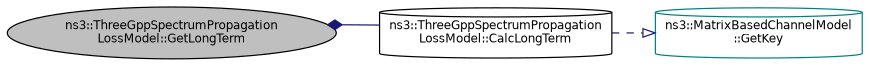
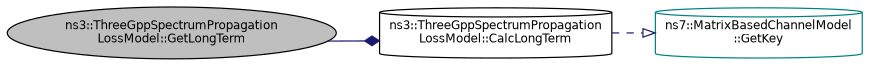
(361, 25) -> (346, 41)
(759, 33) -> (759, 33)
